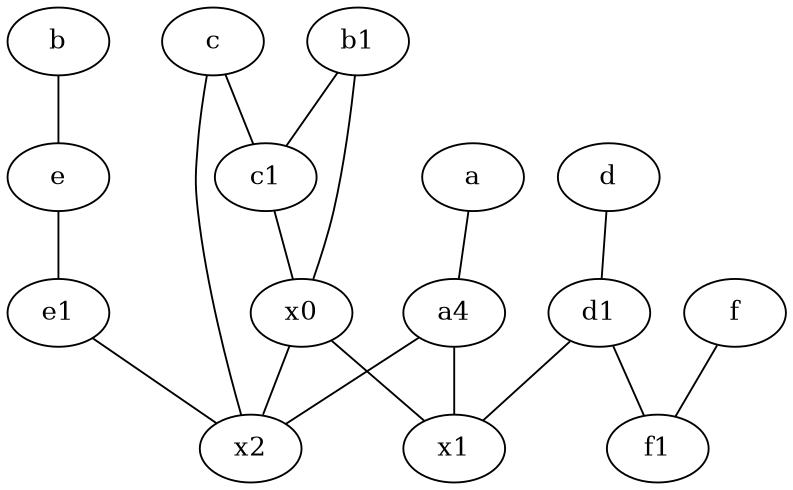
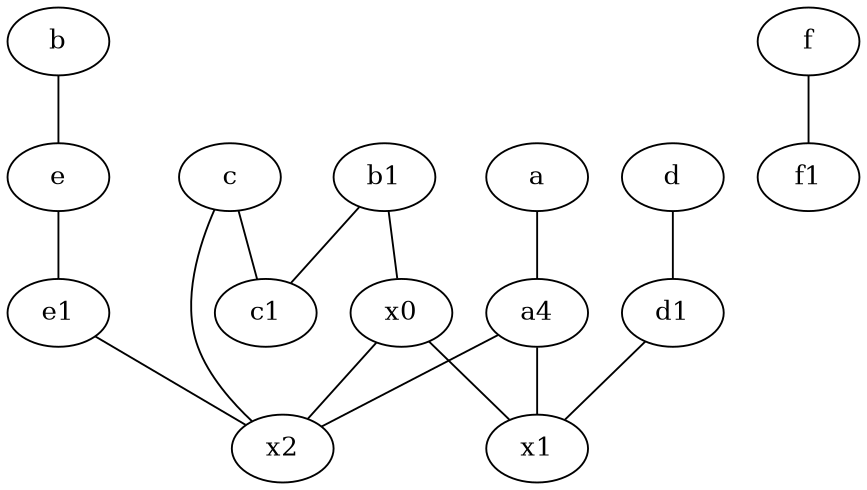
(284, 245) -> none
(629, 381) -> none
